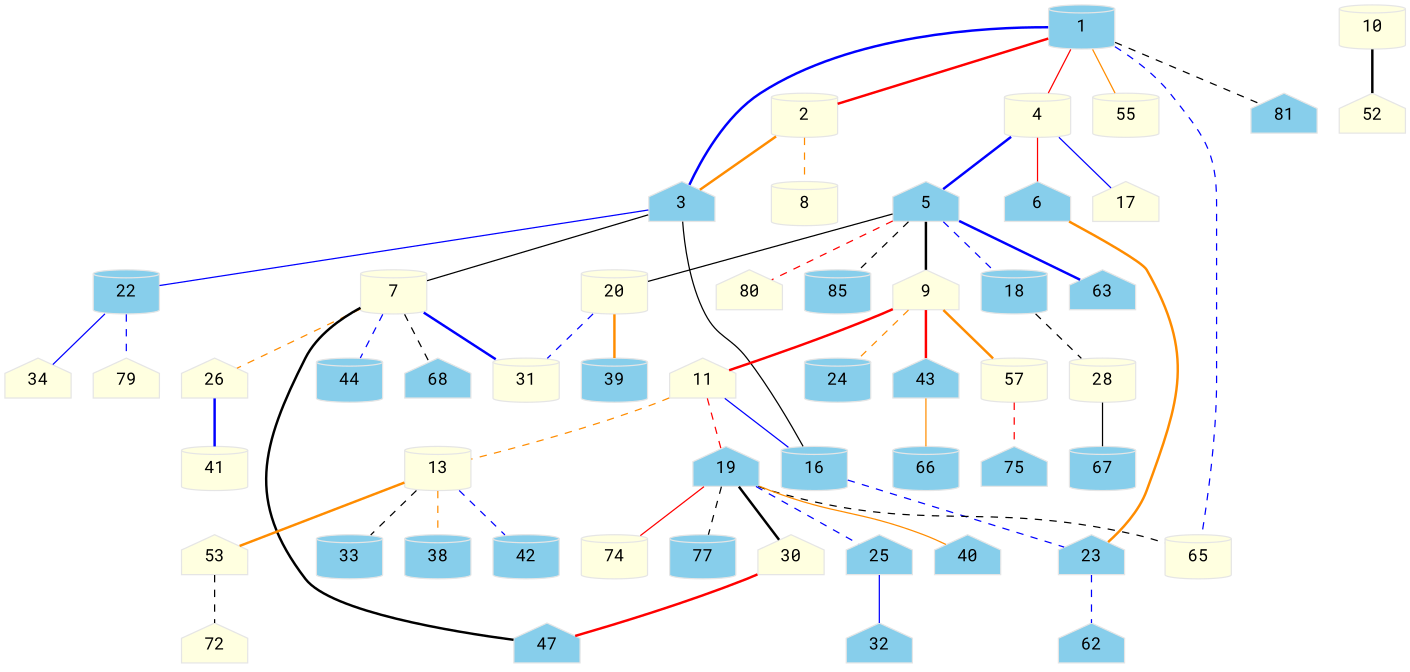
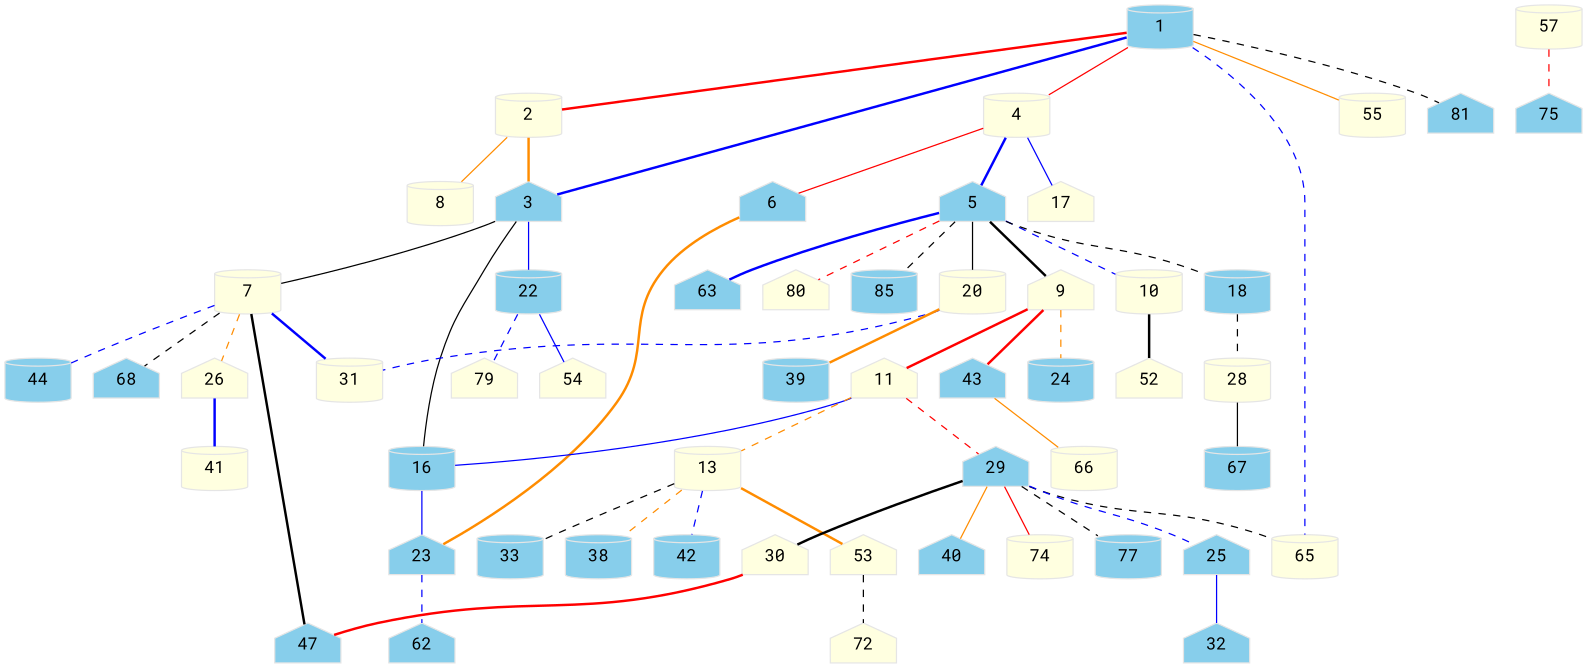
(805, 160) -> (484, 160)
(968, 246) -> (1105, 248)
none -> (1061, 248)
(968, 334) -> none
(38, 380) -> (573, 380)
(726, 468) -> (996, 468)
(926, 468) -> (1084, 468)
(934, 507) -> (422, 513)
